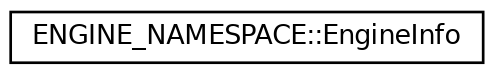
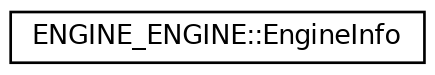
(247, 37) -> (218, 37)
